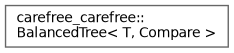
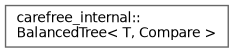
(117, 26) -> (117, 26)
